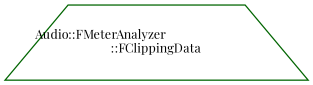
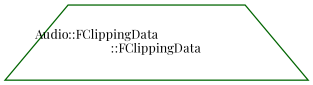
(157, 43) -> (157, 43)
